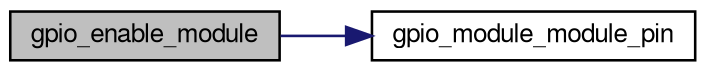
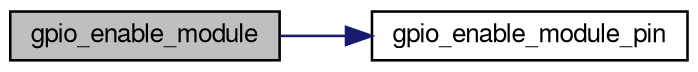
(534, 36) -> (530, 36)
